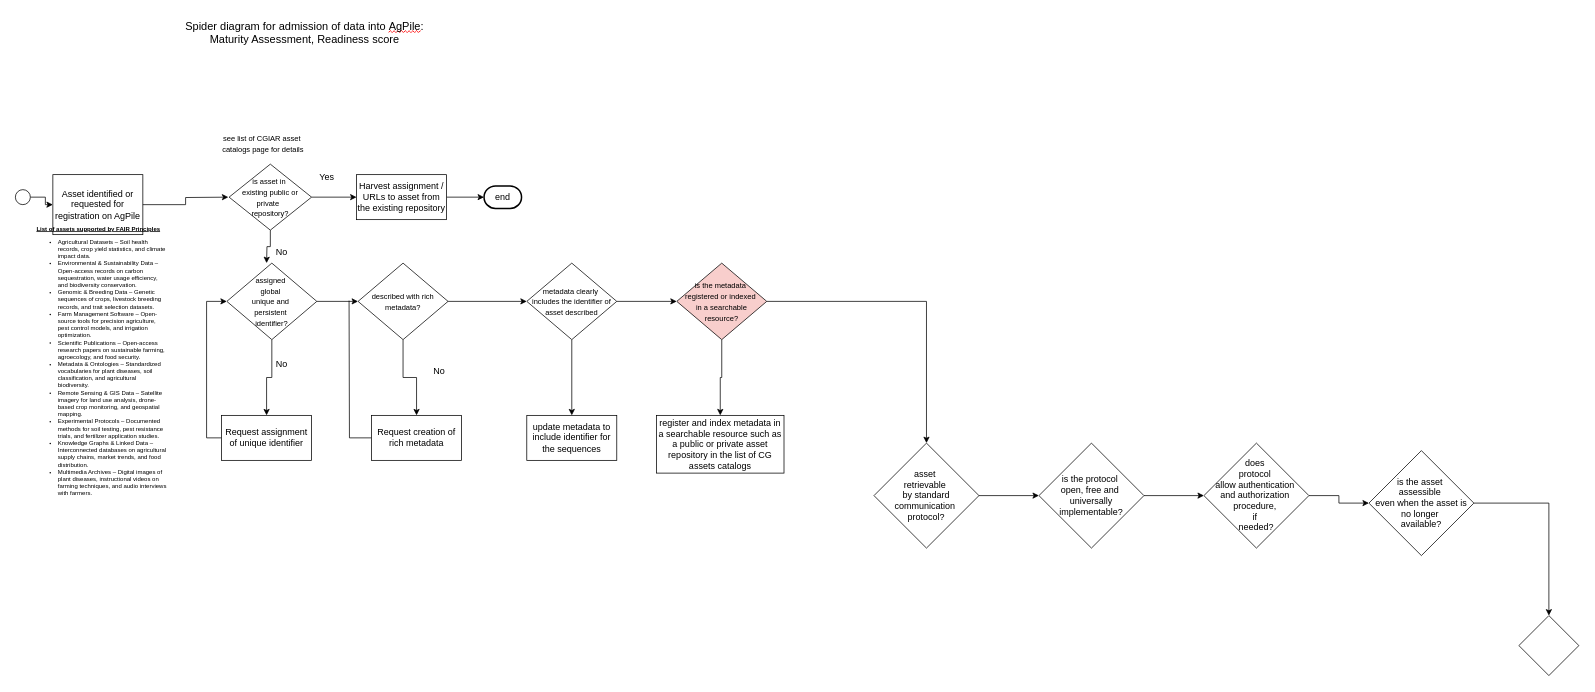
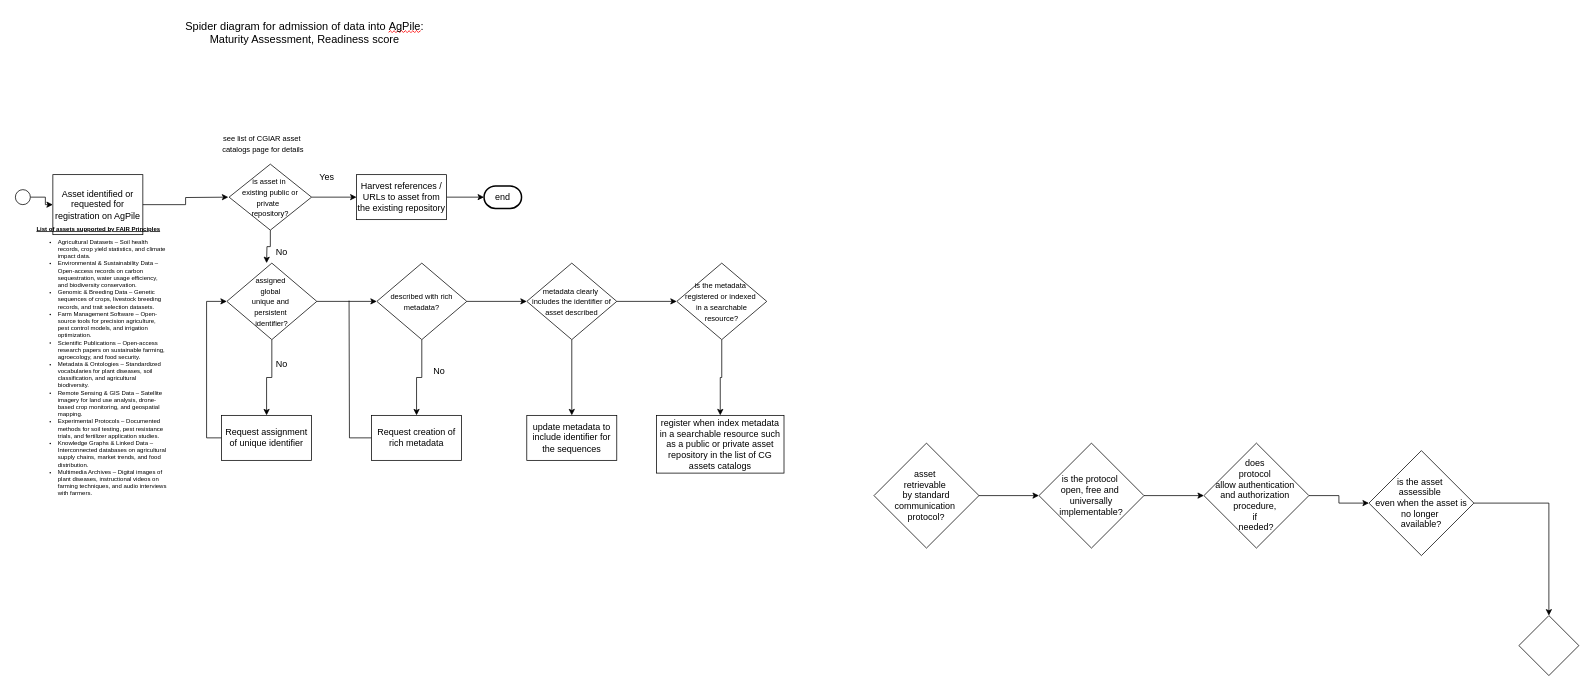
(402, 197) -> (402, 197)
(403, 301) -> (422, 301)
(722, 301) -> (722, 301)
(915, 301) -> none
(720, 444) -> (720, 444)
